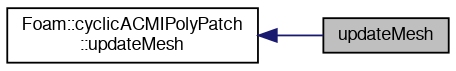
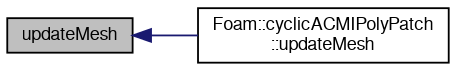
(300, 35) -> (175, 35)
